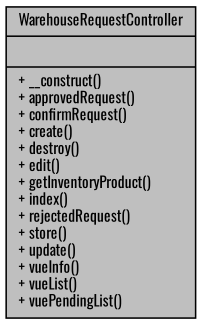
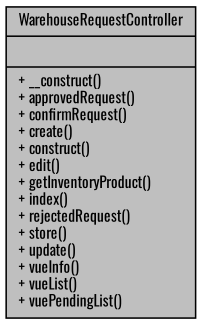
(49, 149) -> (54, 149)
